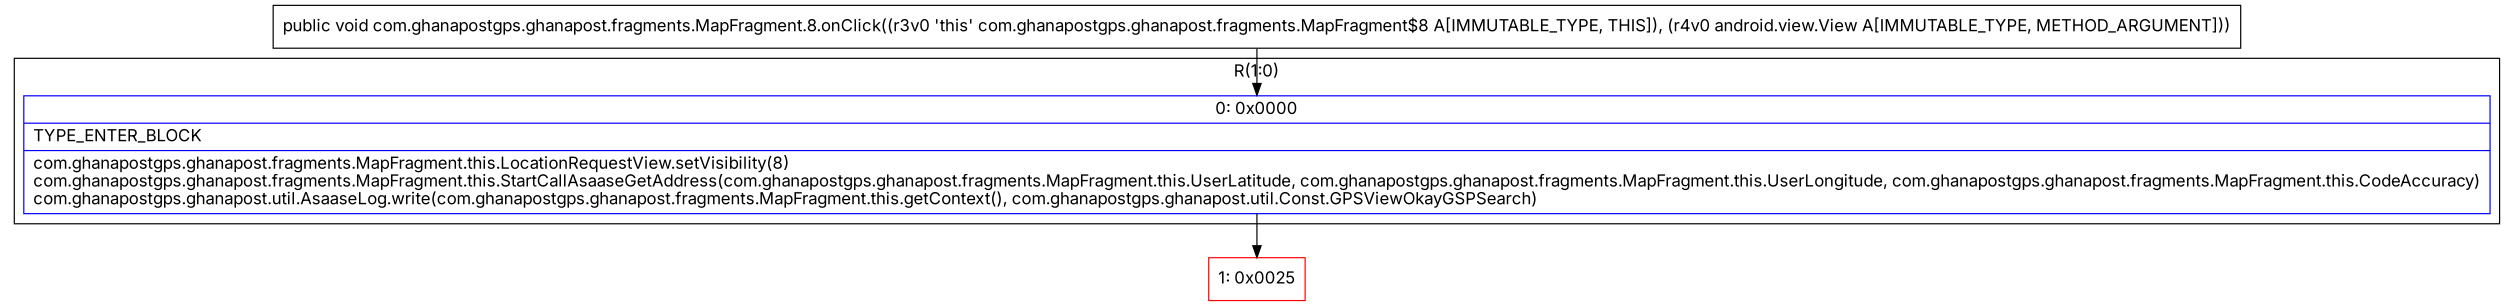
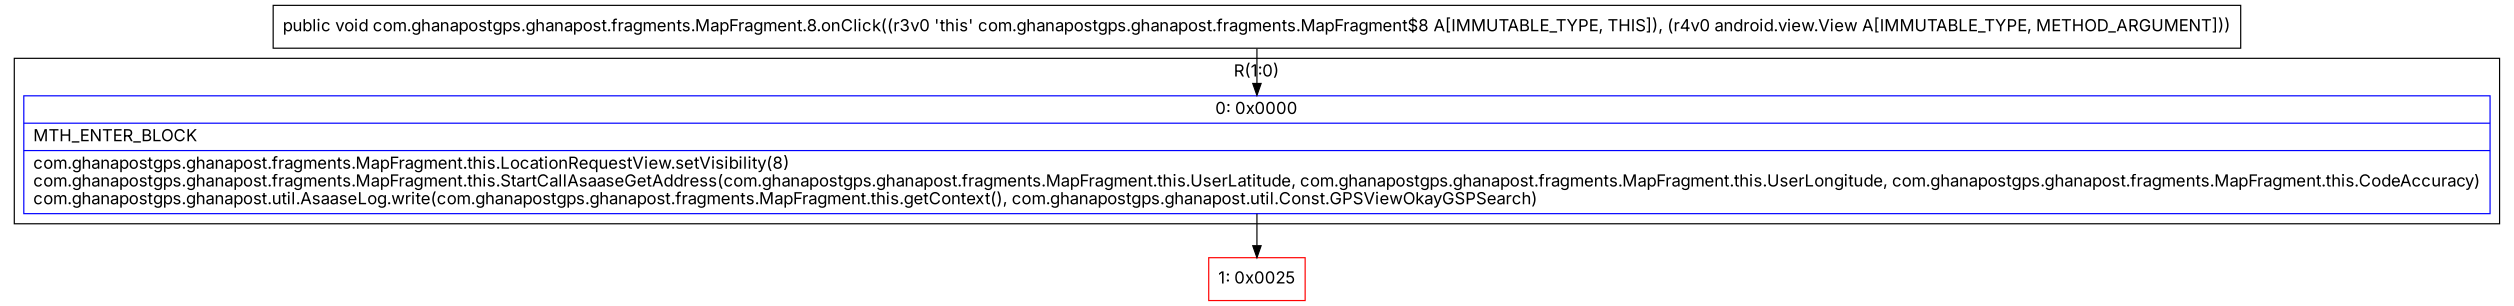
(118, 136) -> (116, 136)
